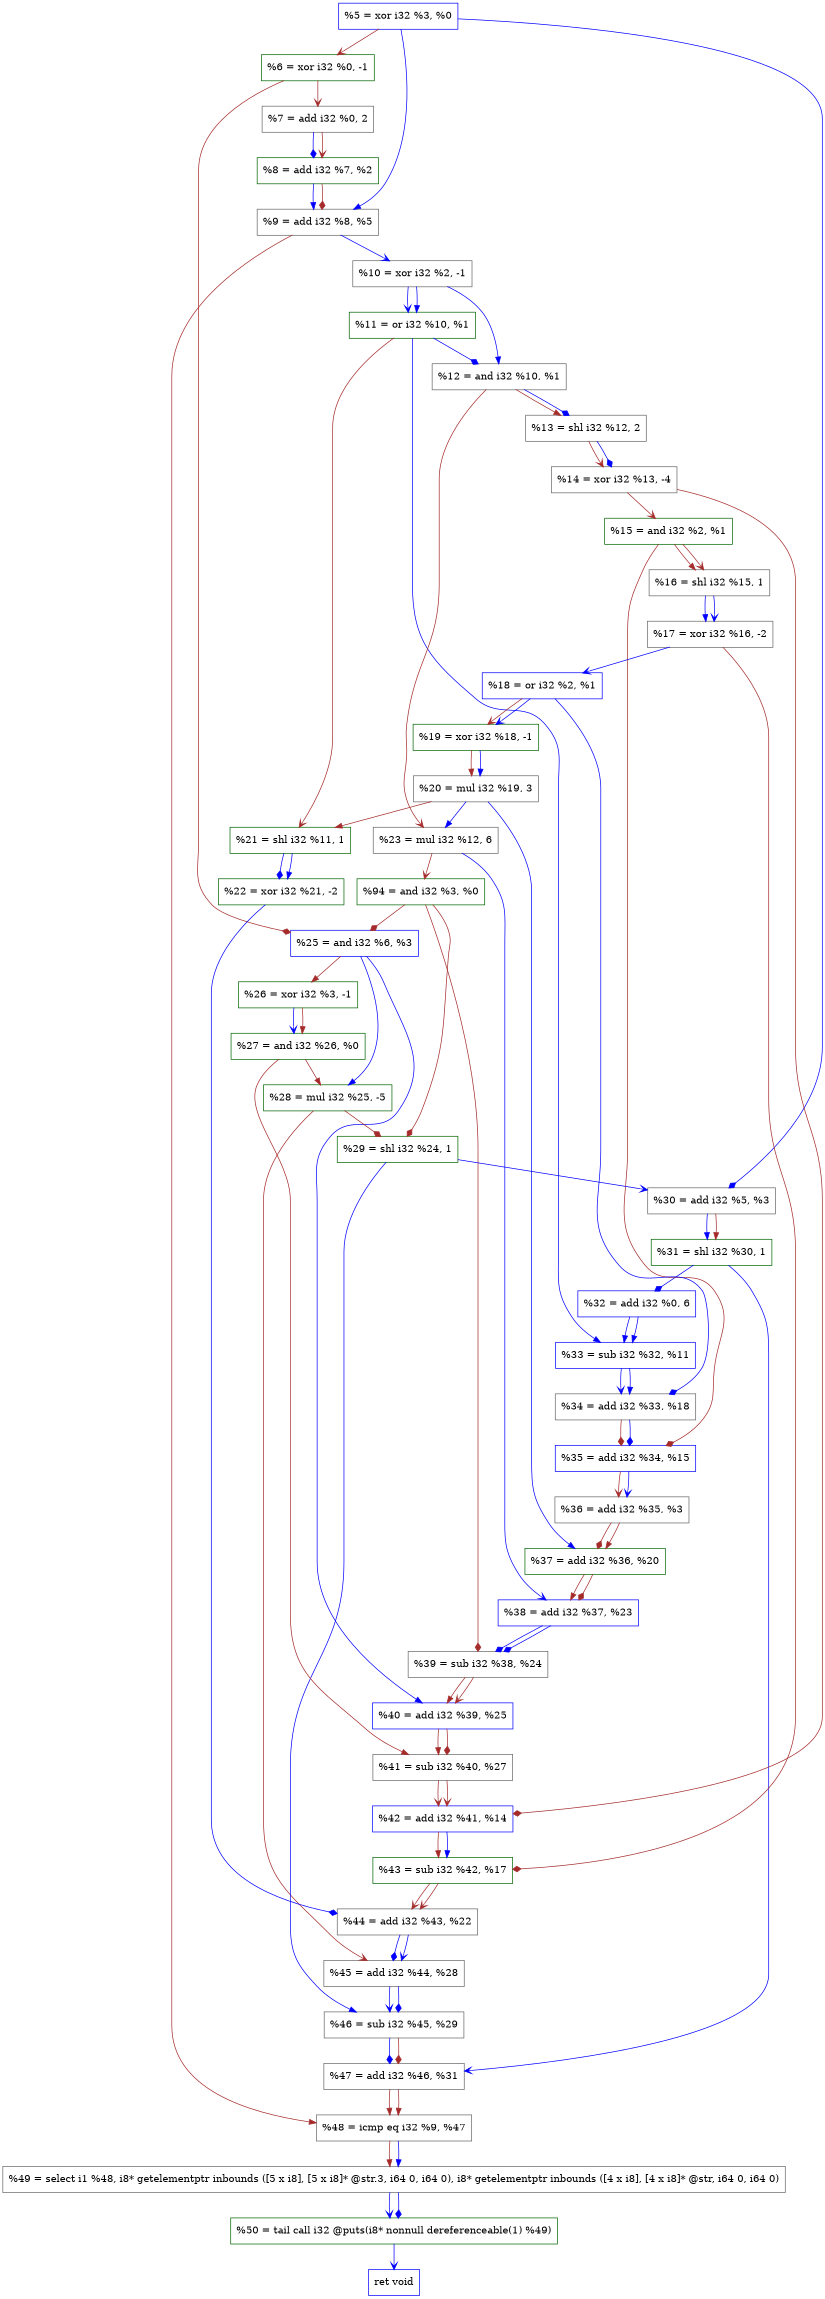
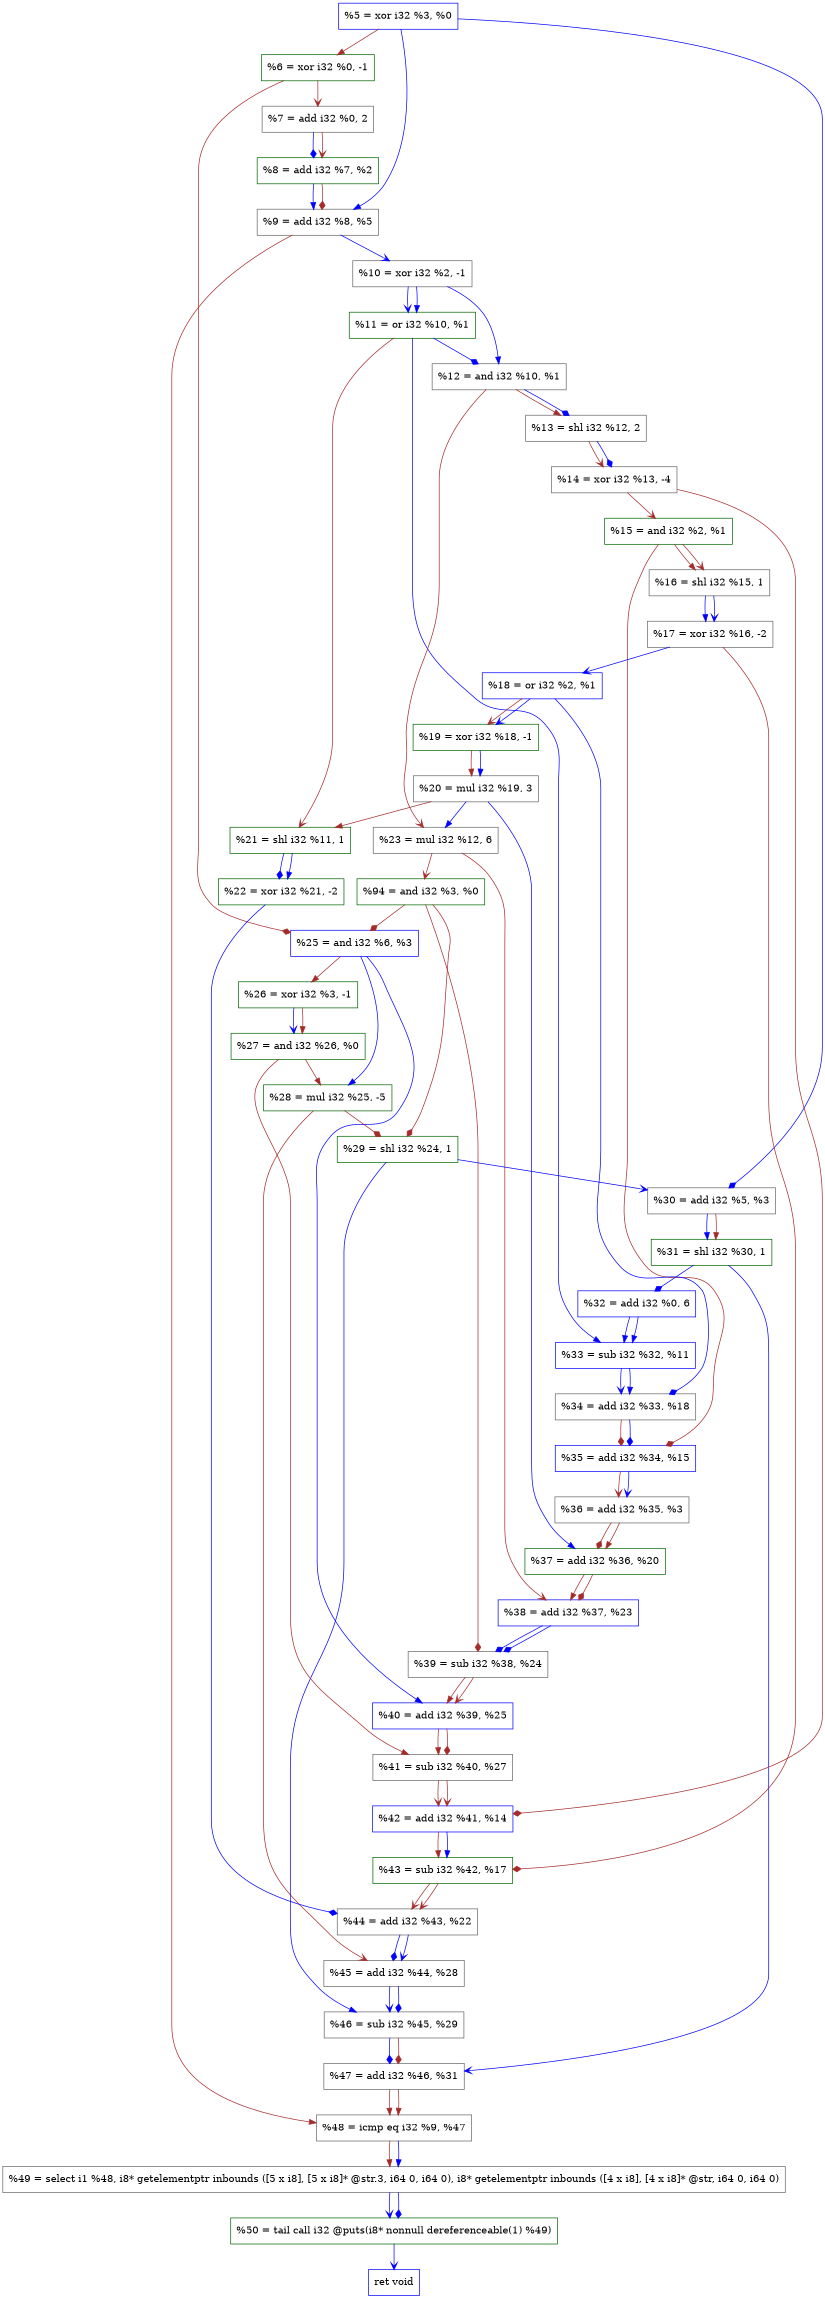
(361, 40) -> (361, 40)
(505, 1222) -> (505, 1222)
